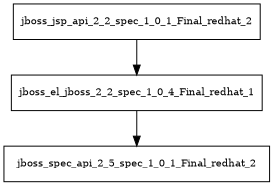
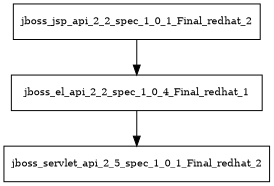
(137, 93) -> (137, 93)
(137, 164) -> (137, 164)
